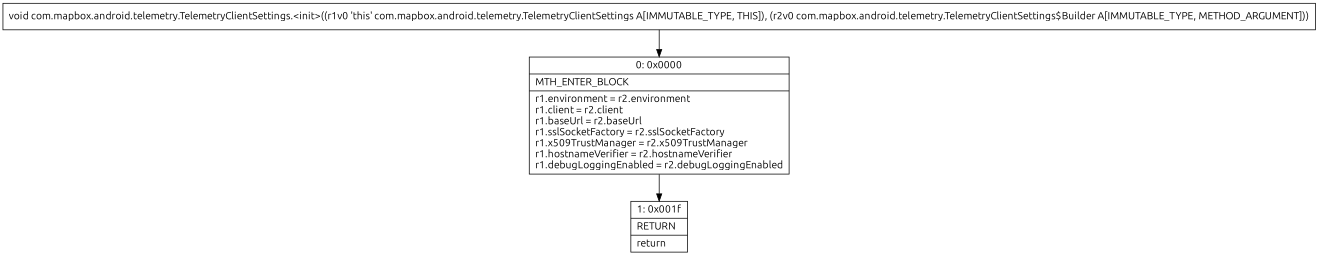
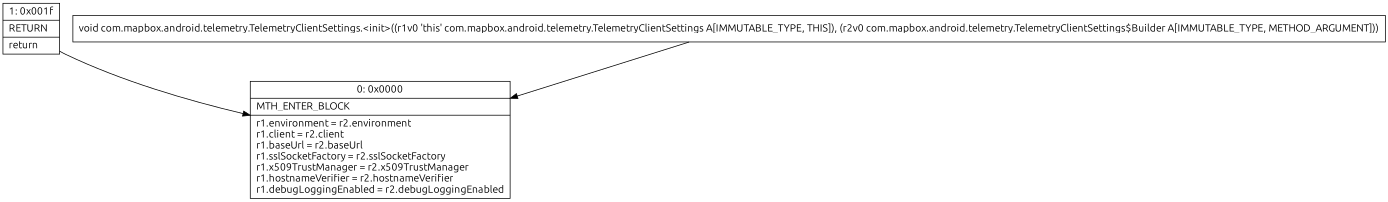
(659, 184) -> (150, 87)
